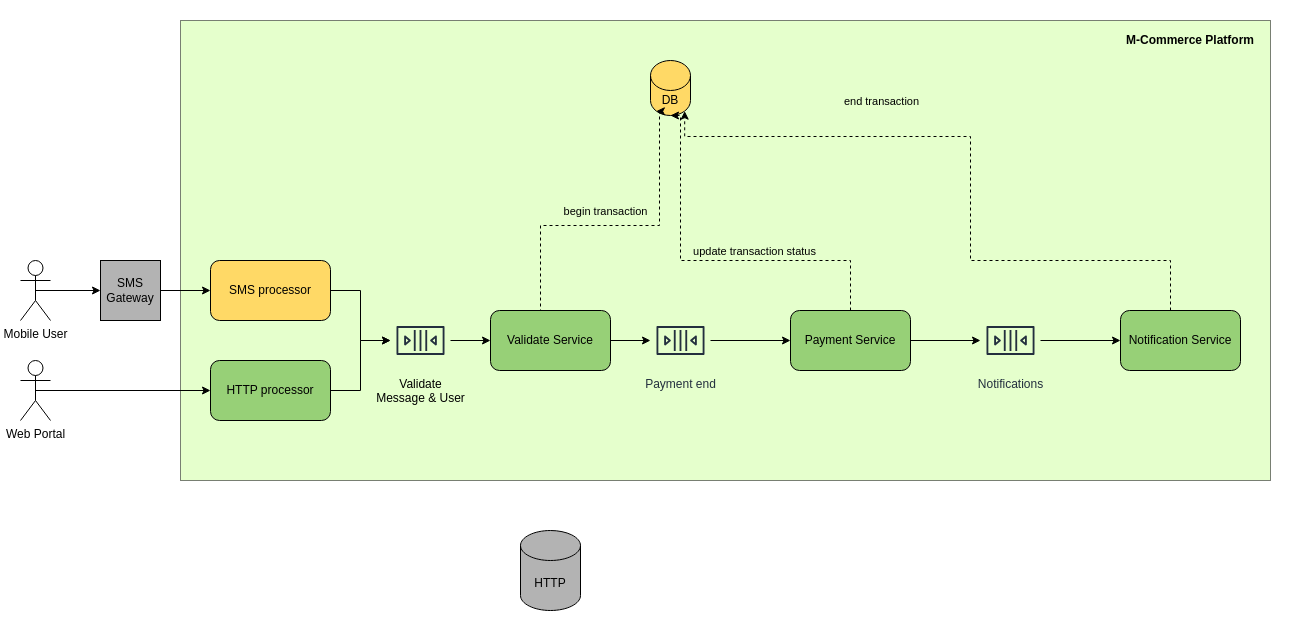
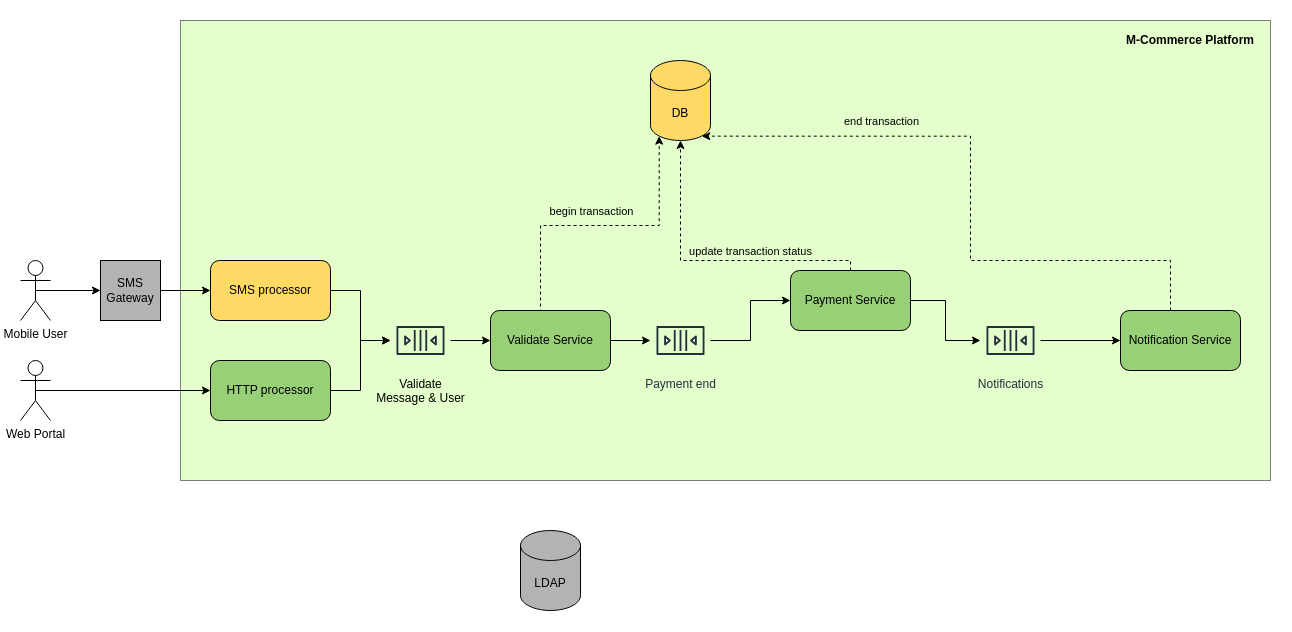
(671, 88) -> (681, 101)
(851, 341) -> (851, 301)
(551, 584) -> (551, 584)
